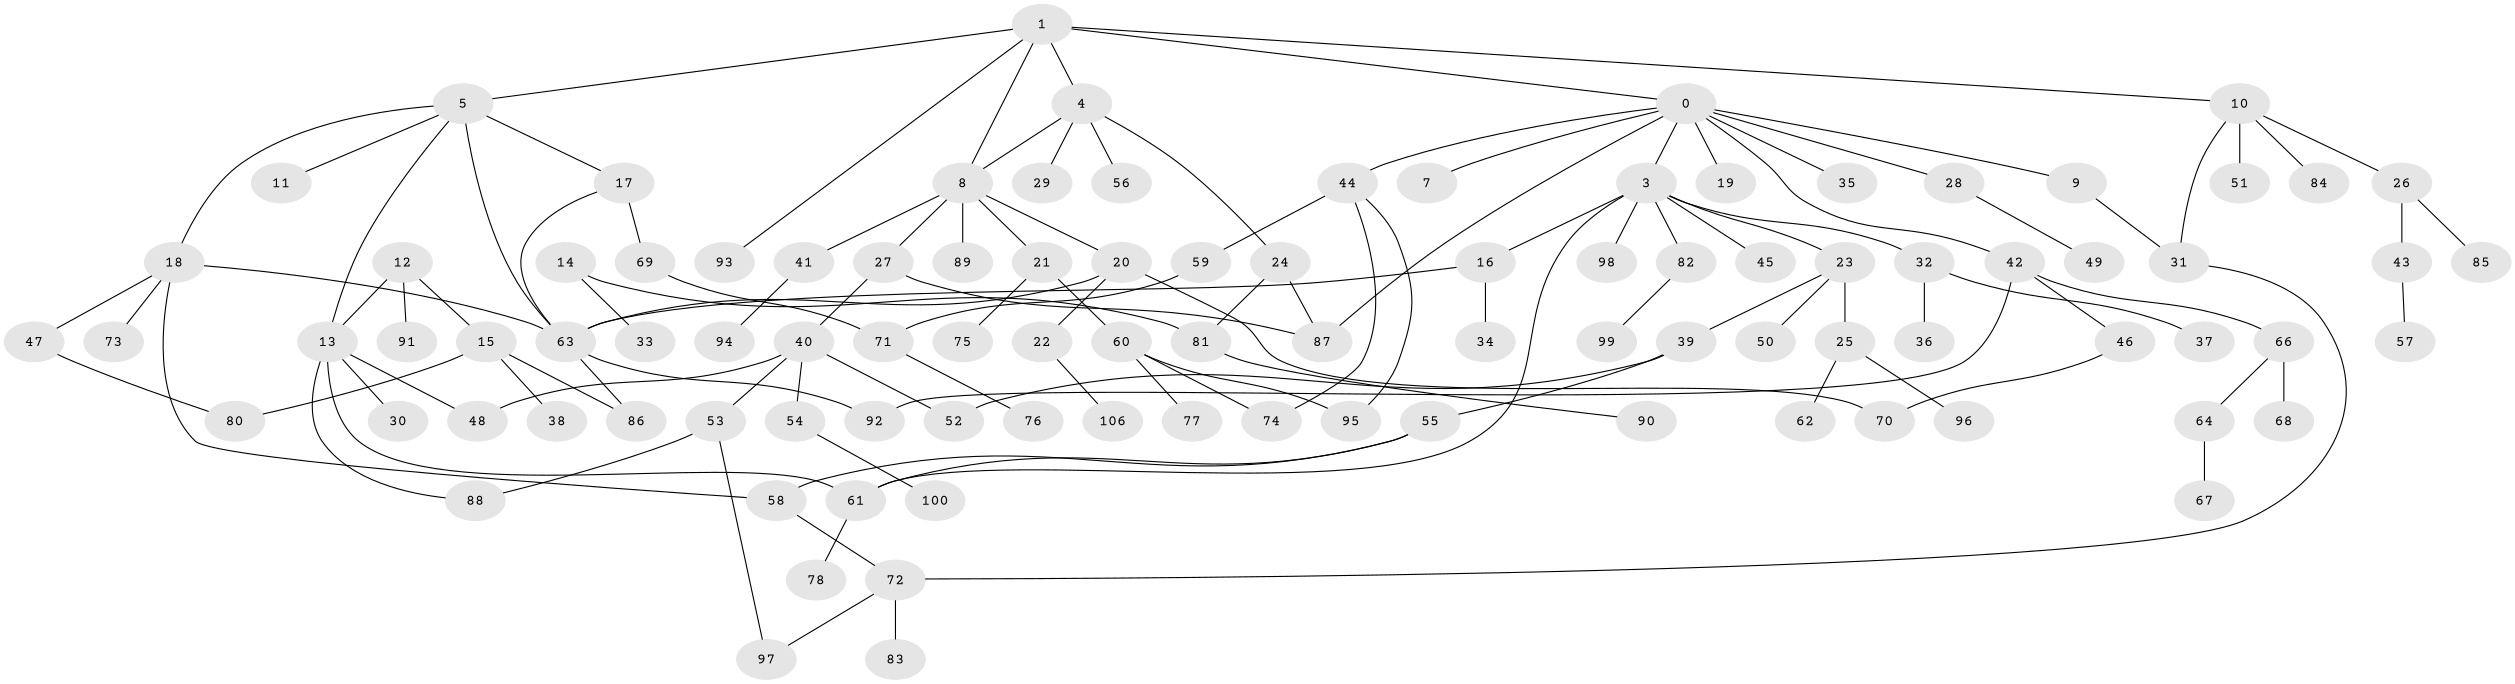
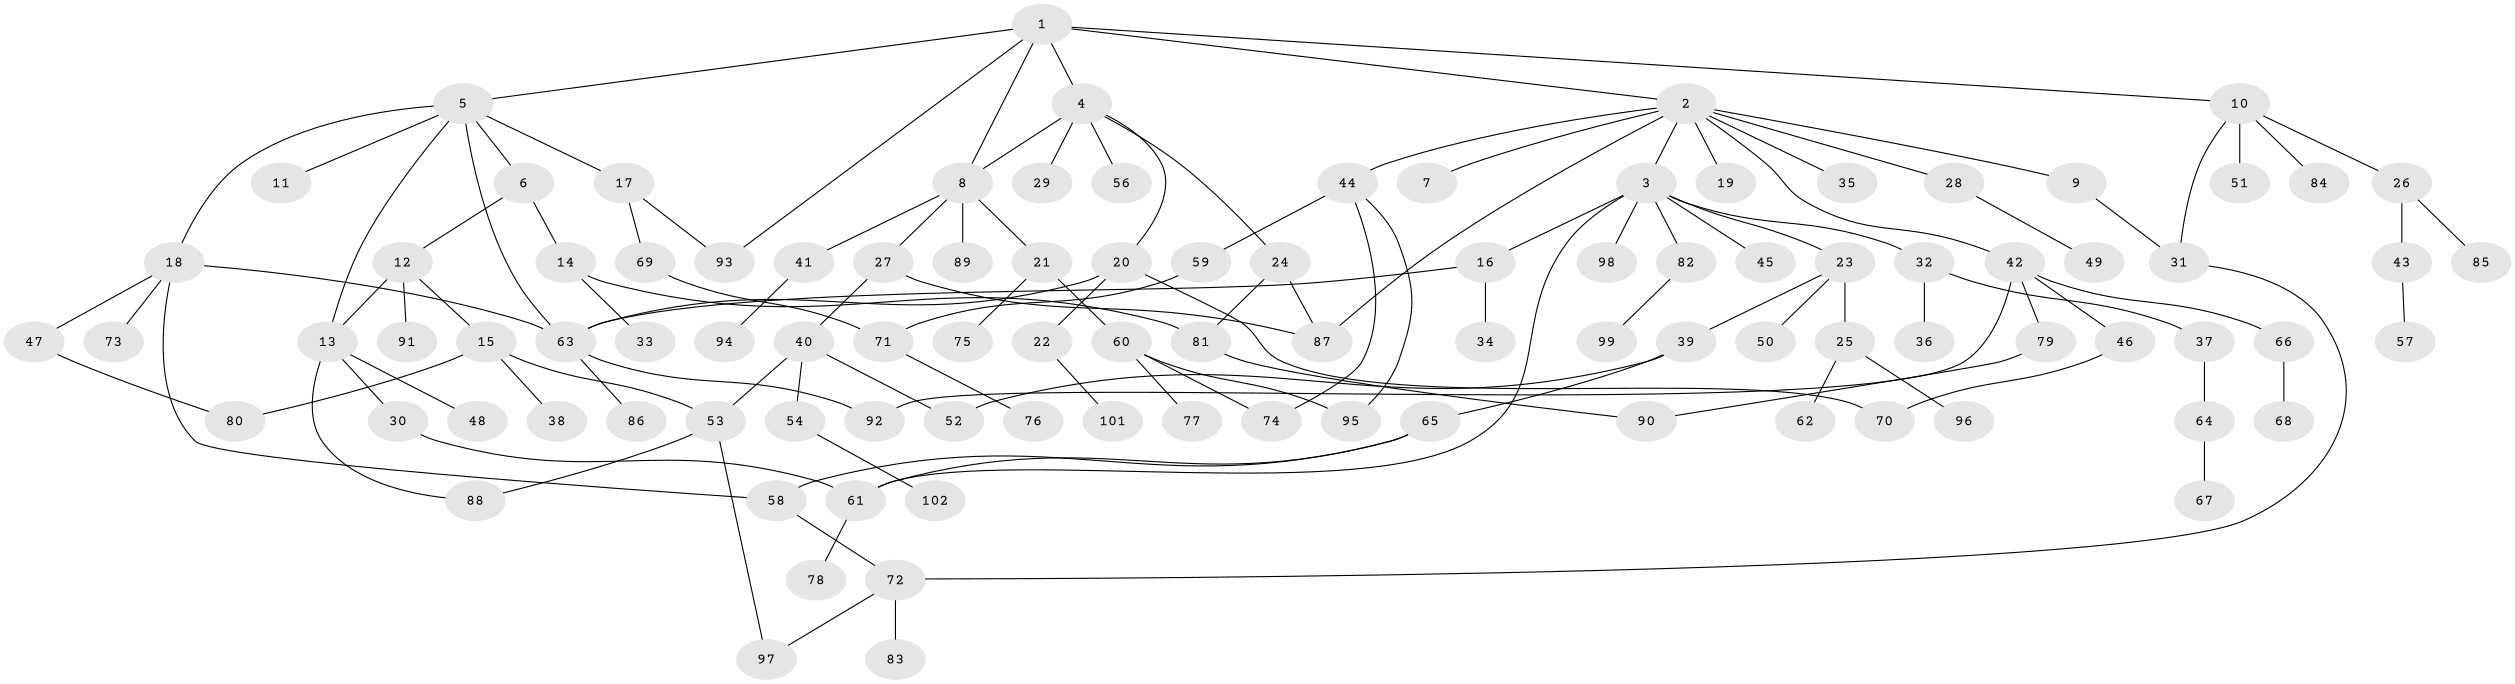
(1686, 104) -> (1686, 104)
none -> (524, 183)
(1042, 223) -> (1164, 171)
(526, 243) -> (674, 223)
none -> (2046, 342)
(2244, 381) -> (2204, 382)
(561, 382) -> (587, 379)
(641, 382) -> none
(1113, 421) -> (1113, 421)
(1430, 421) -> (1430, 421)
(536, 475) -> (648, 461)
(935, 501) -> (935, 501)
